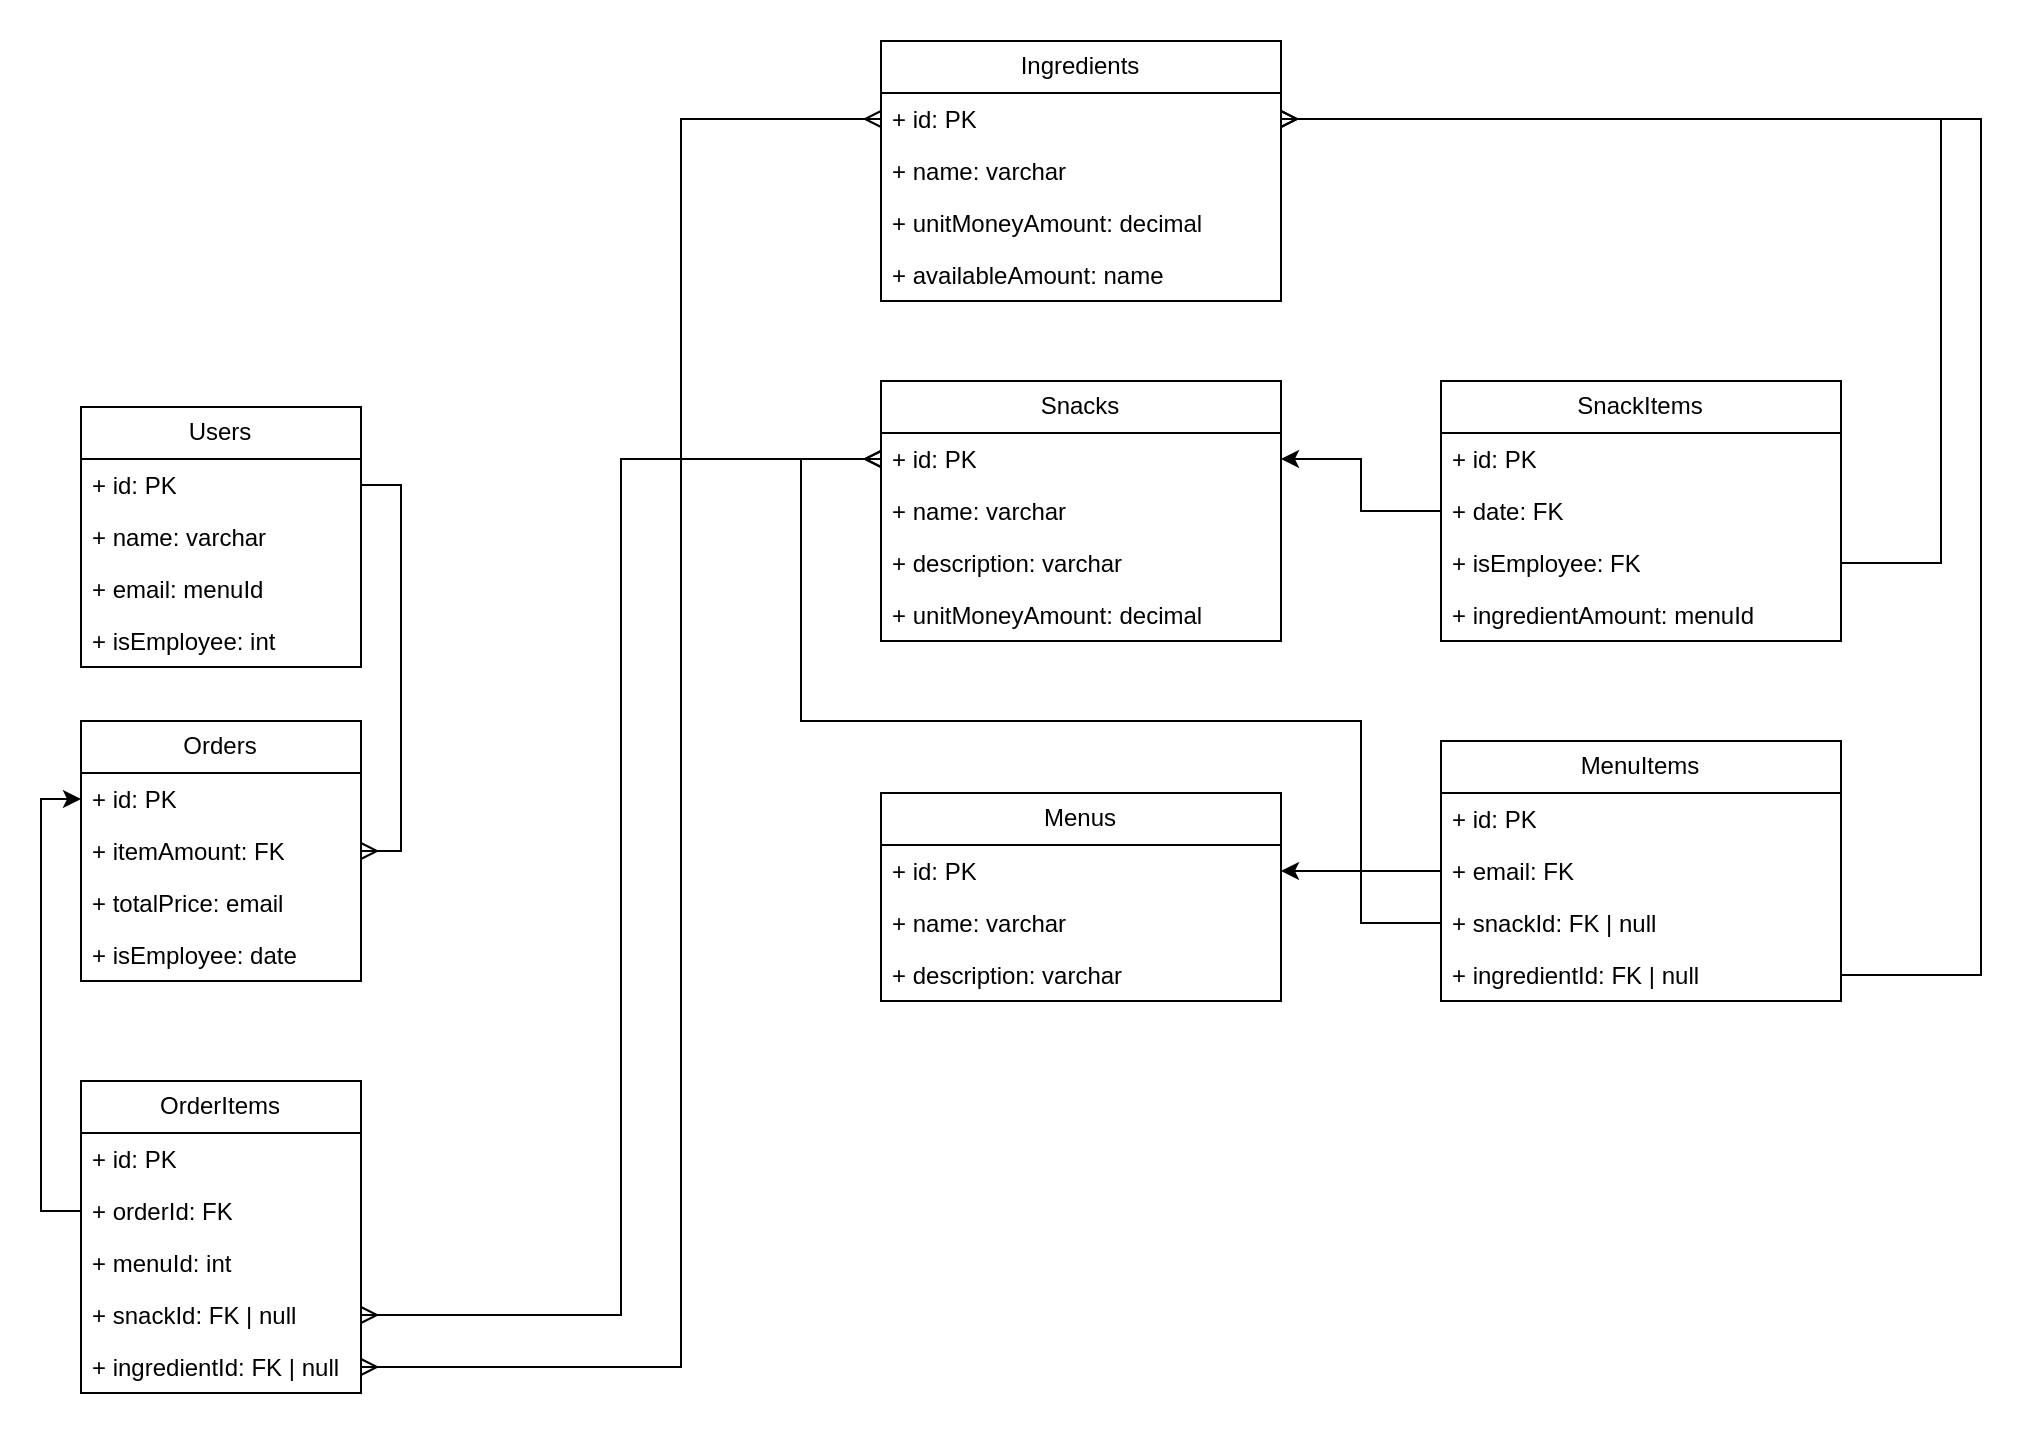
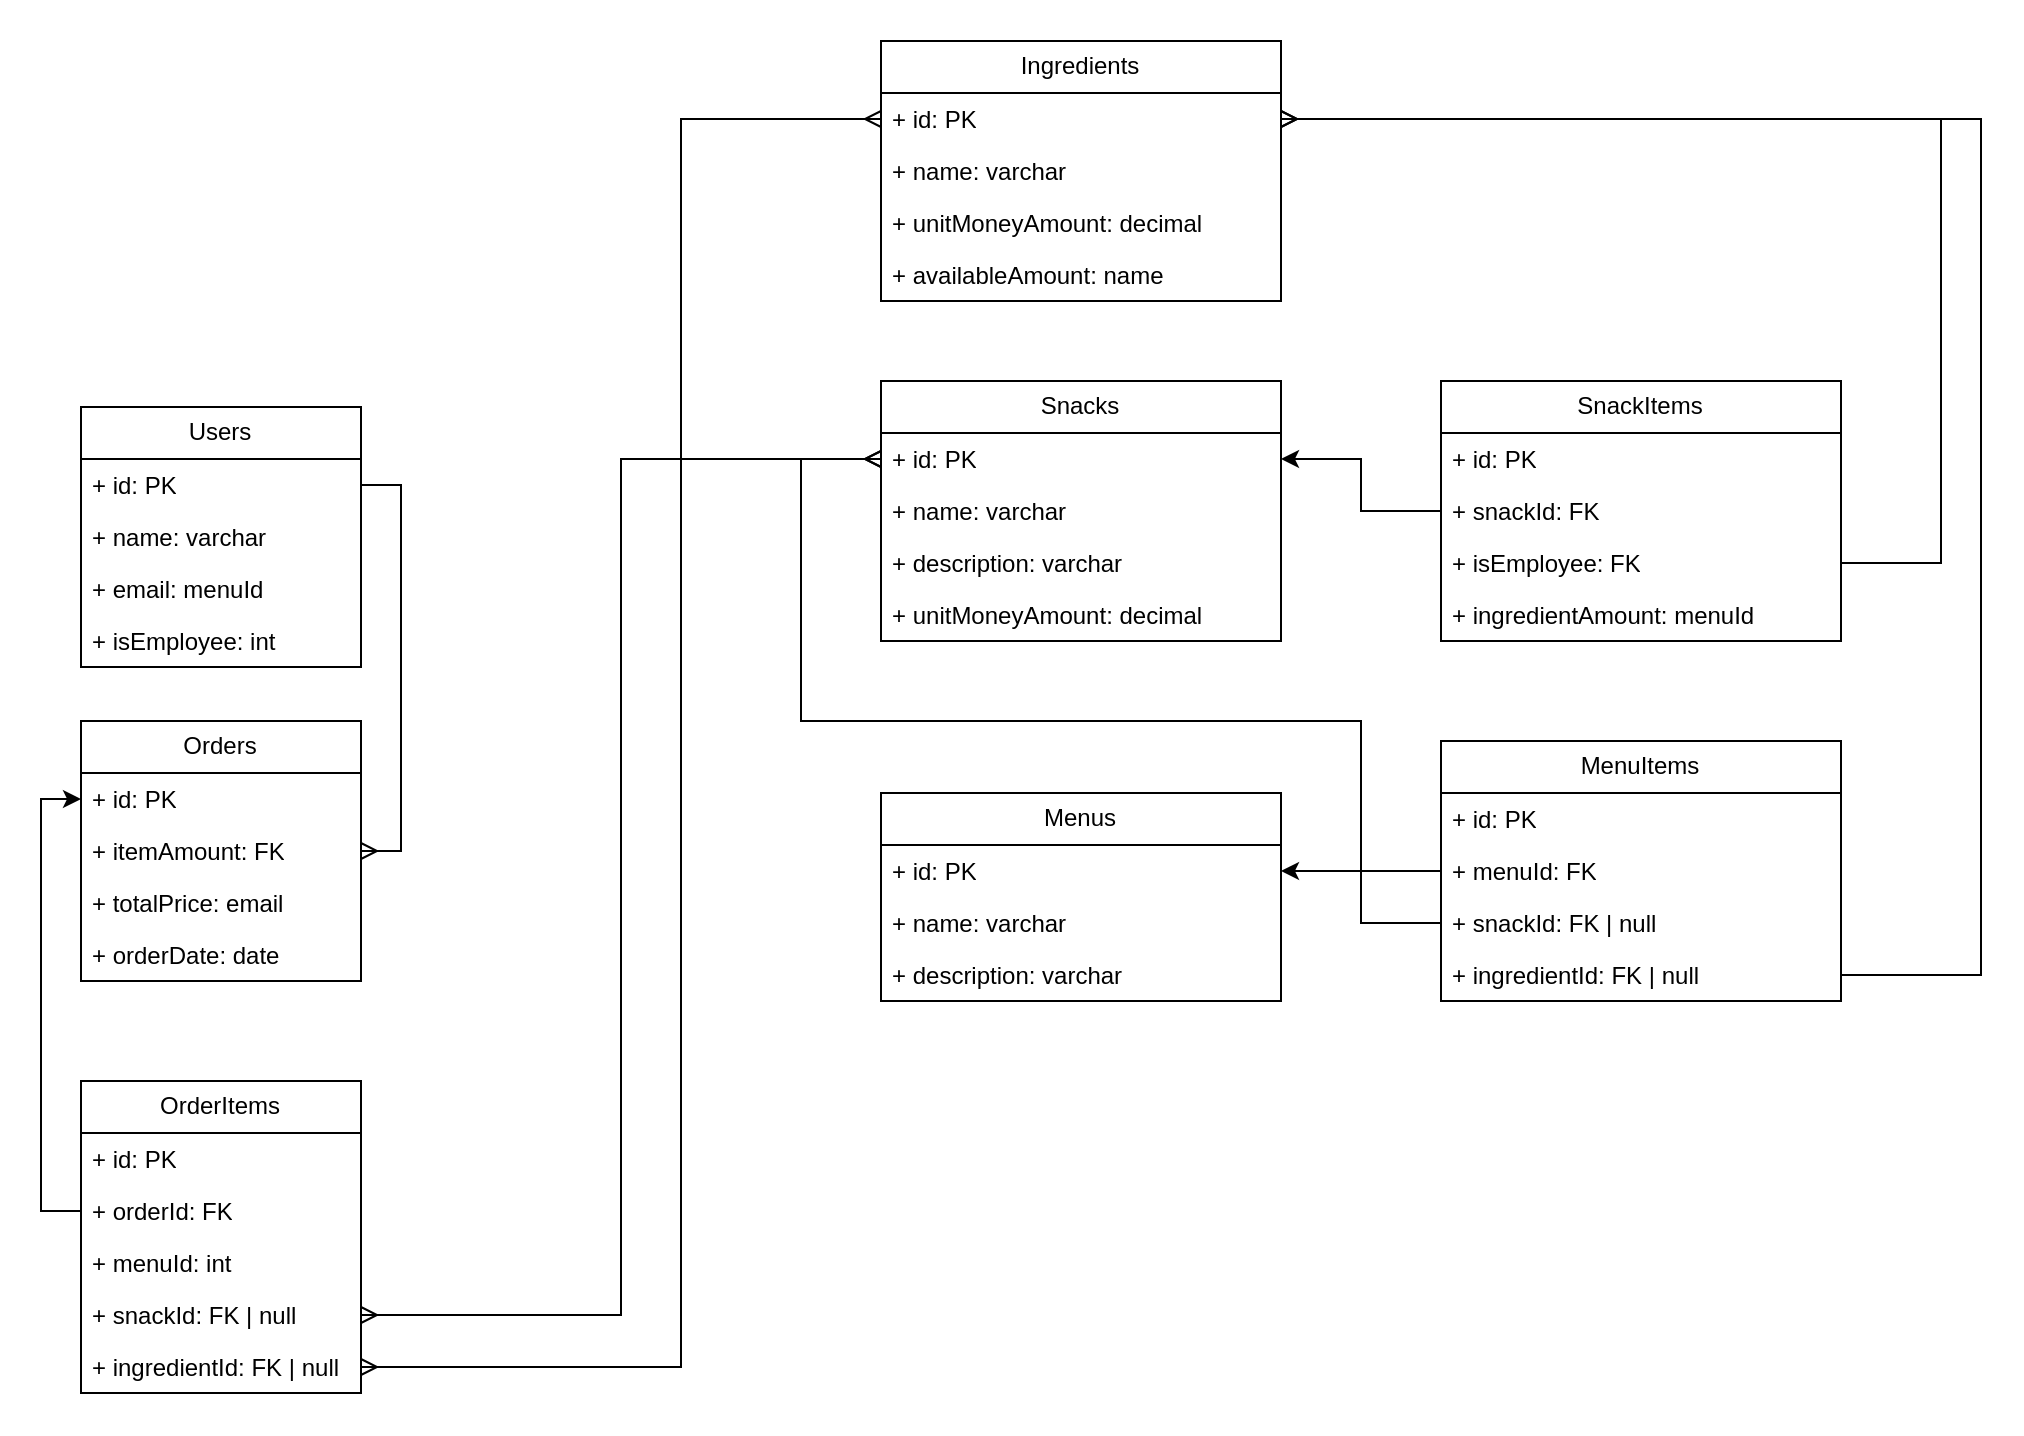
(1511, 513) -> (1531, 513)
(1511, 873) -> (1524, 873)
(198, 957) -> (198, 957)
